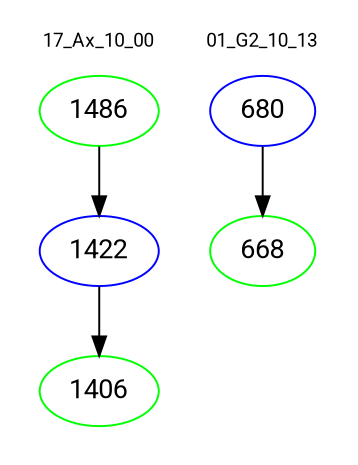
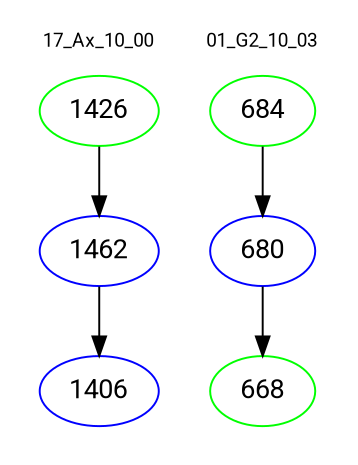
(263, 42) -> (263, 42)
(99, 111) -> (99, 111)
none -> (263, 111)
(99, 251) -> (99, 251)
(99, 391) -> (99, 391)
